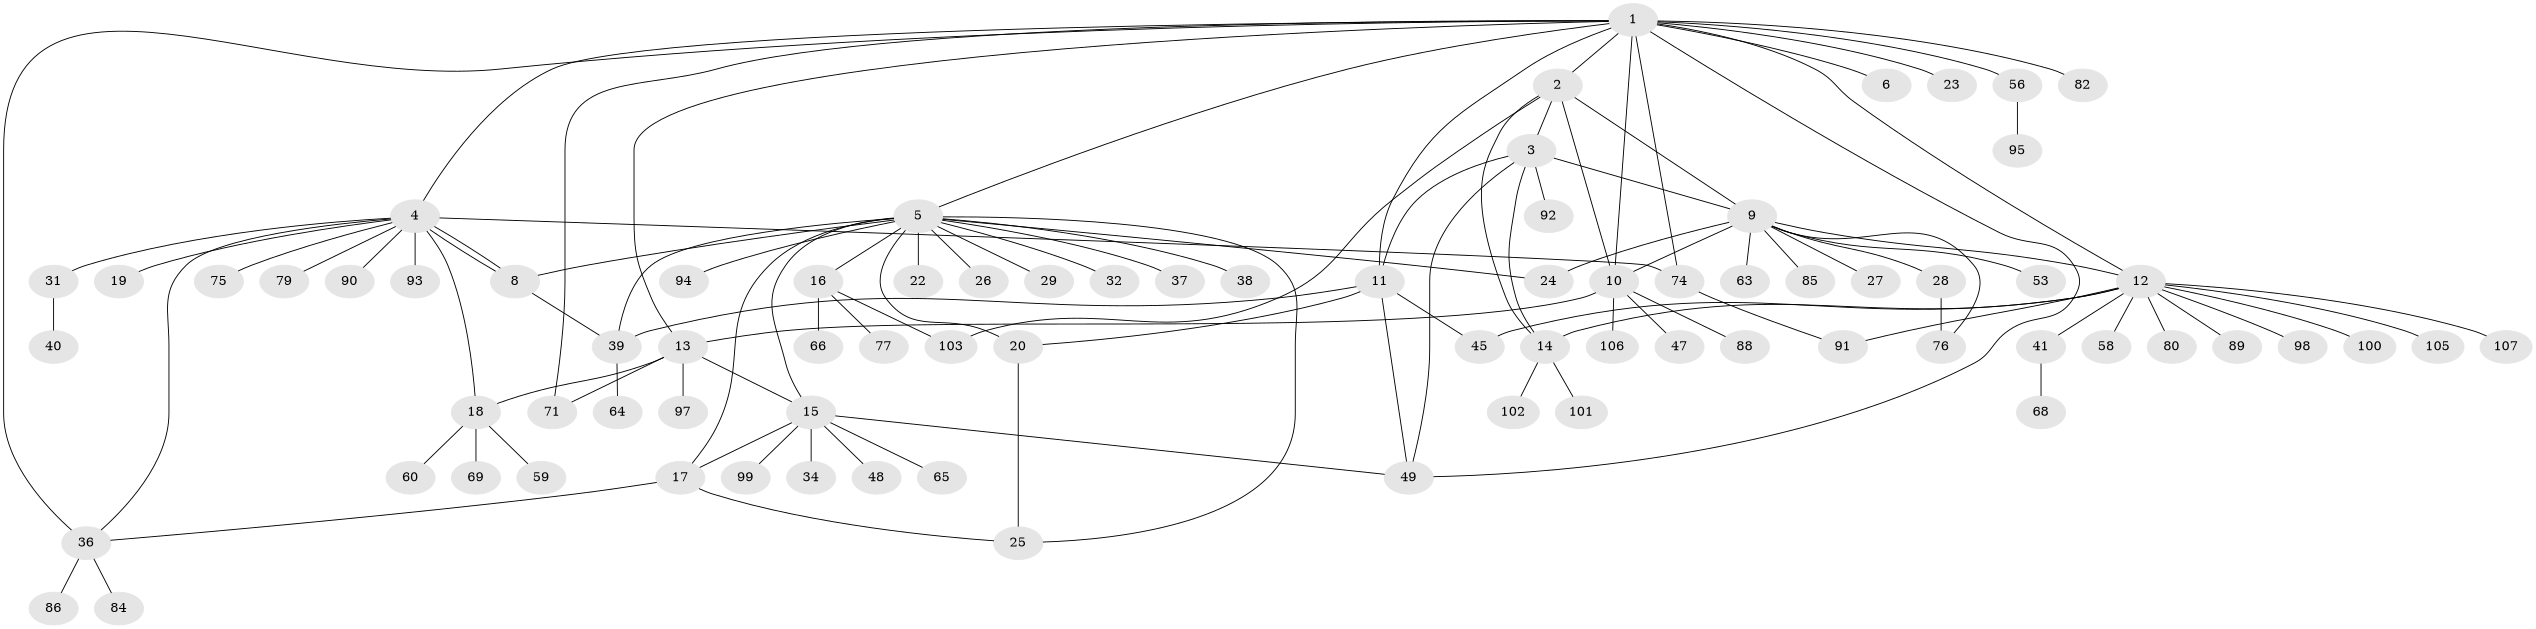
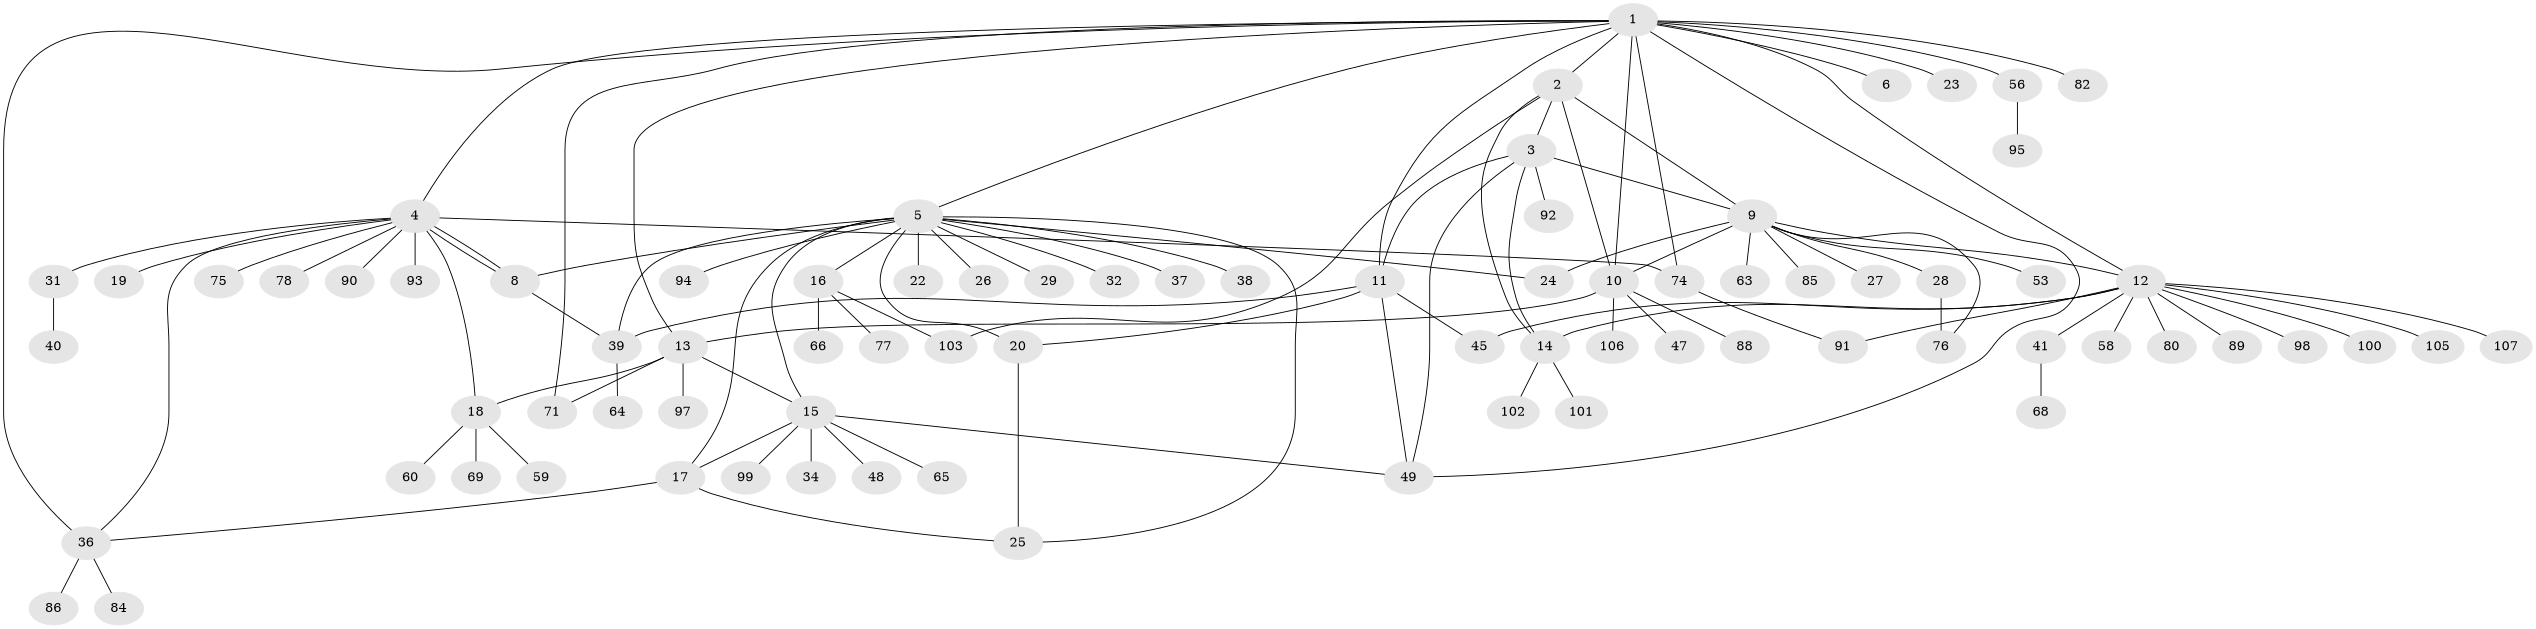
(284, 282) -> (284, 282)
